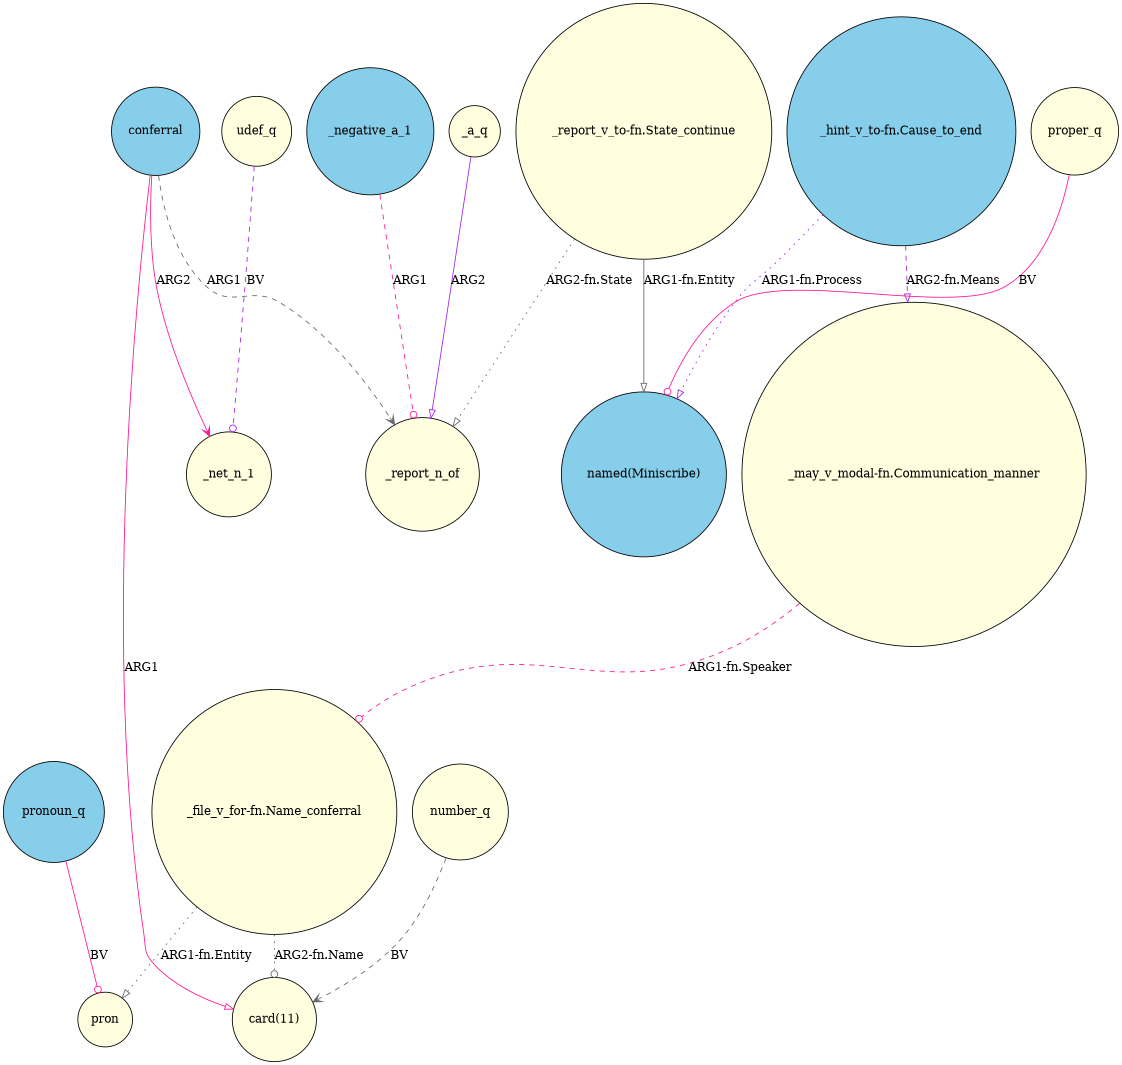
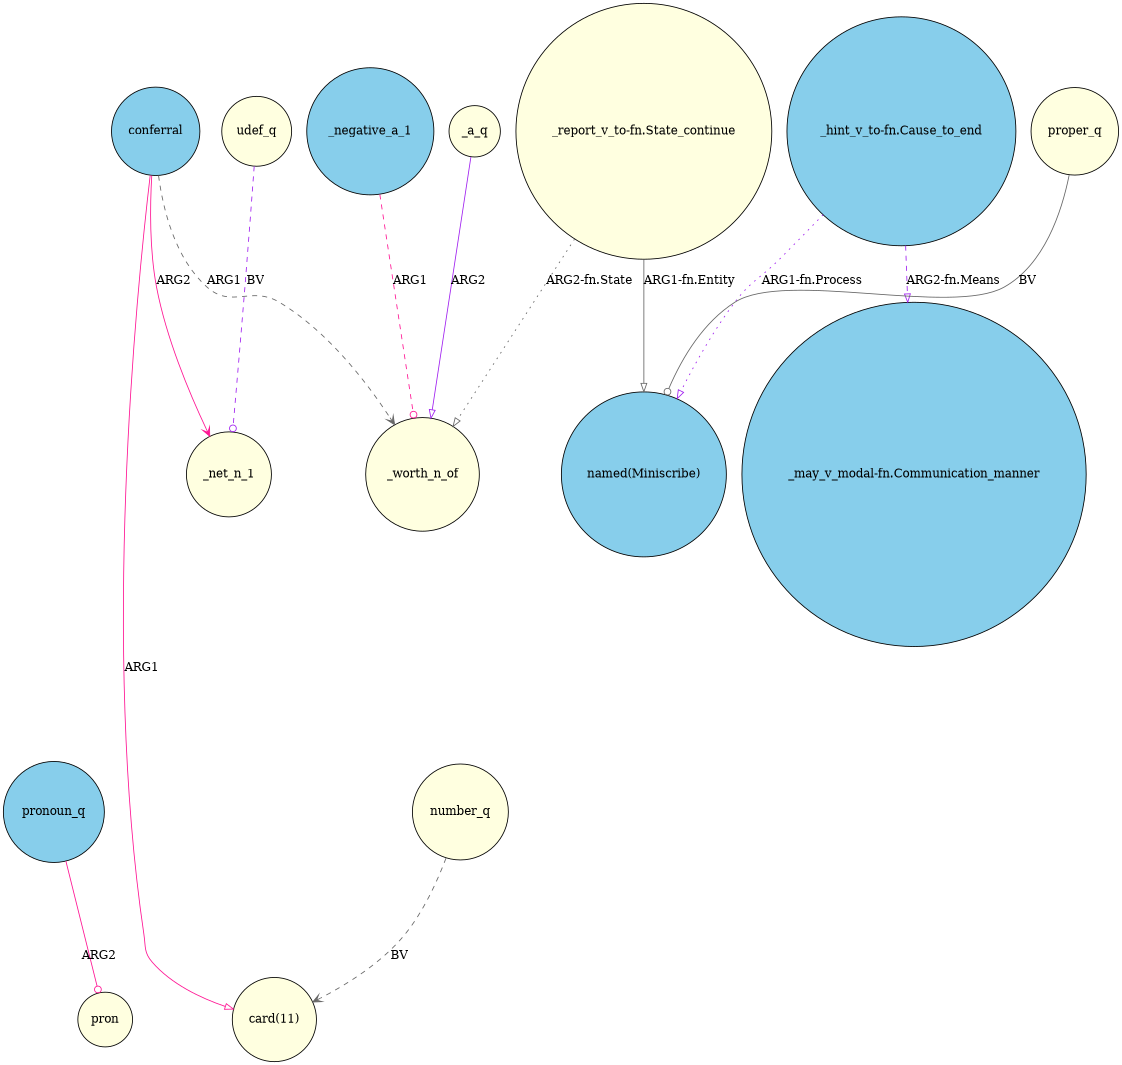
(881, 294) -> (881, 294)
(423, 474) -> (423, 474)
(914, 474) -> (914, 474)
(274, 812) -> none
(99, 956) -> (99, 956)
